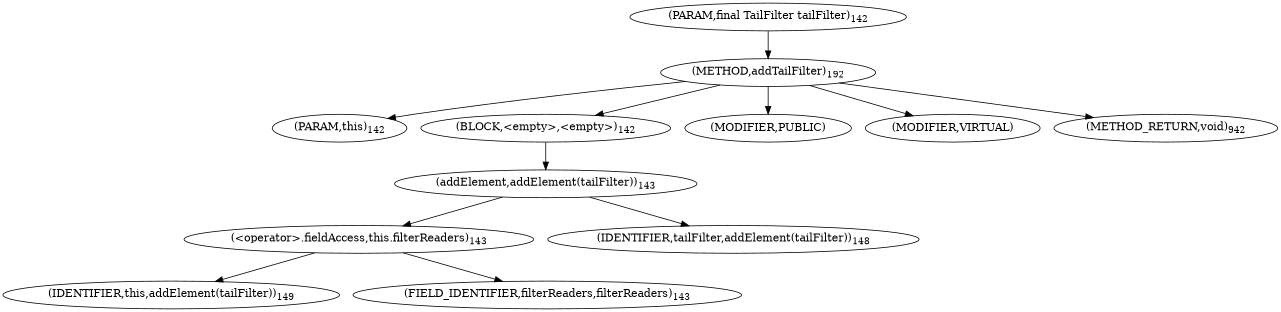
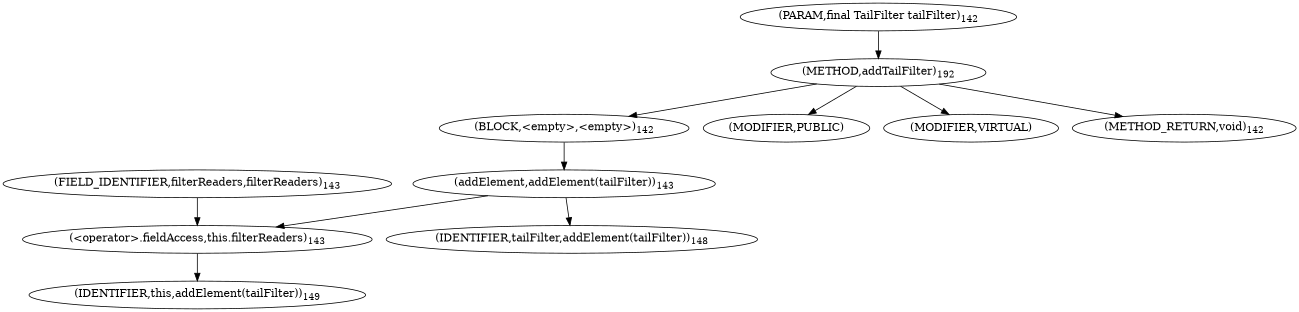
(1237, 127) -> (1255, 127)
(340, 128) -> none
(449, 266) -> (197, 208)
